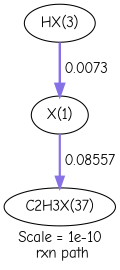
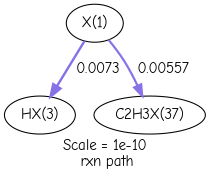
(60, 63) -> (71, 64)
(88, 161) -> (161, 69)
